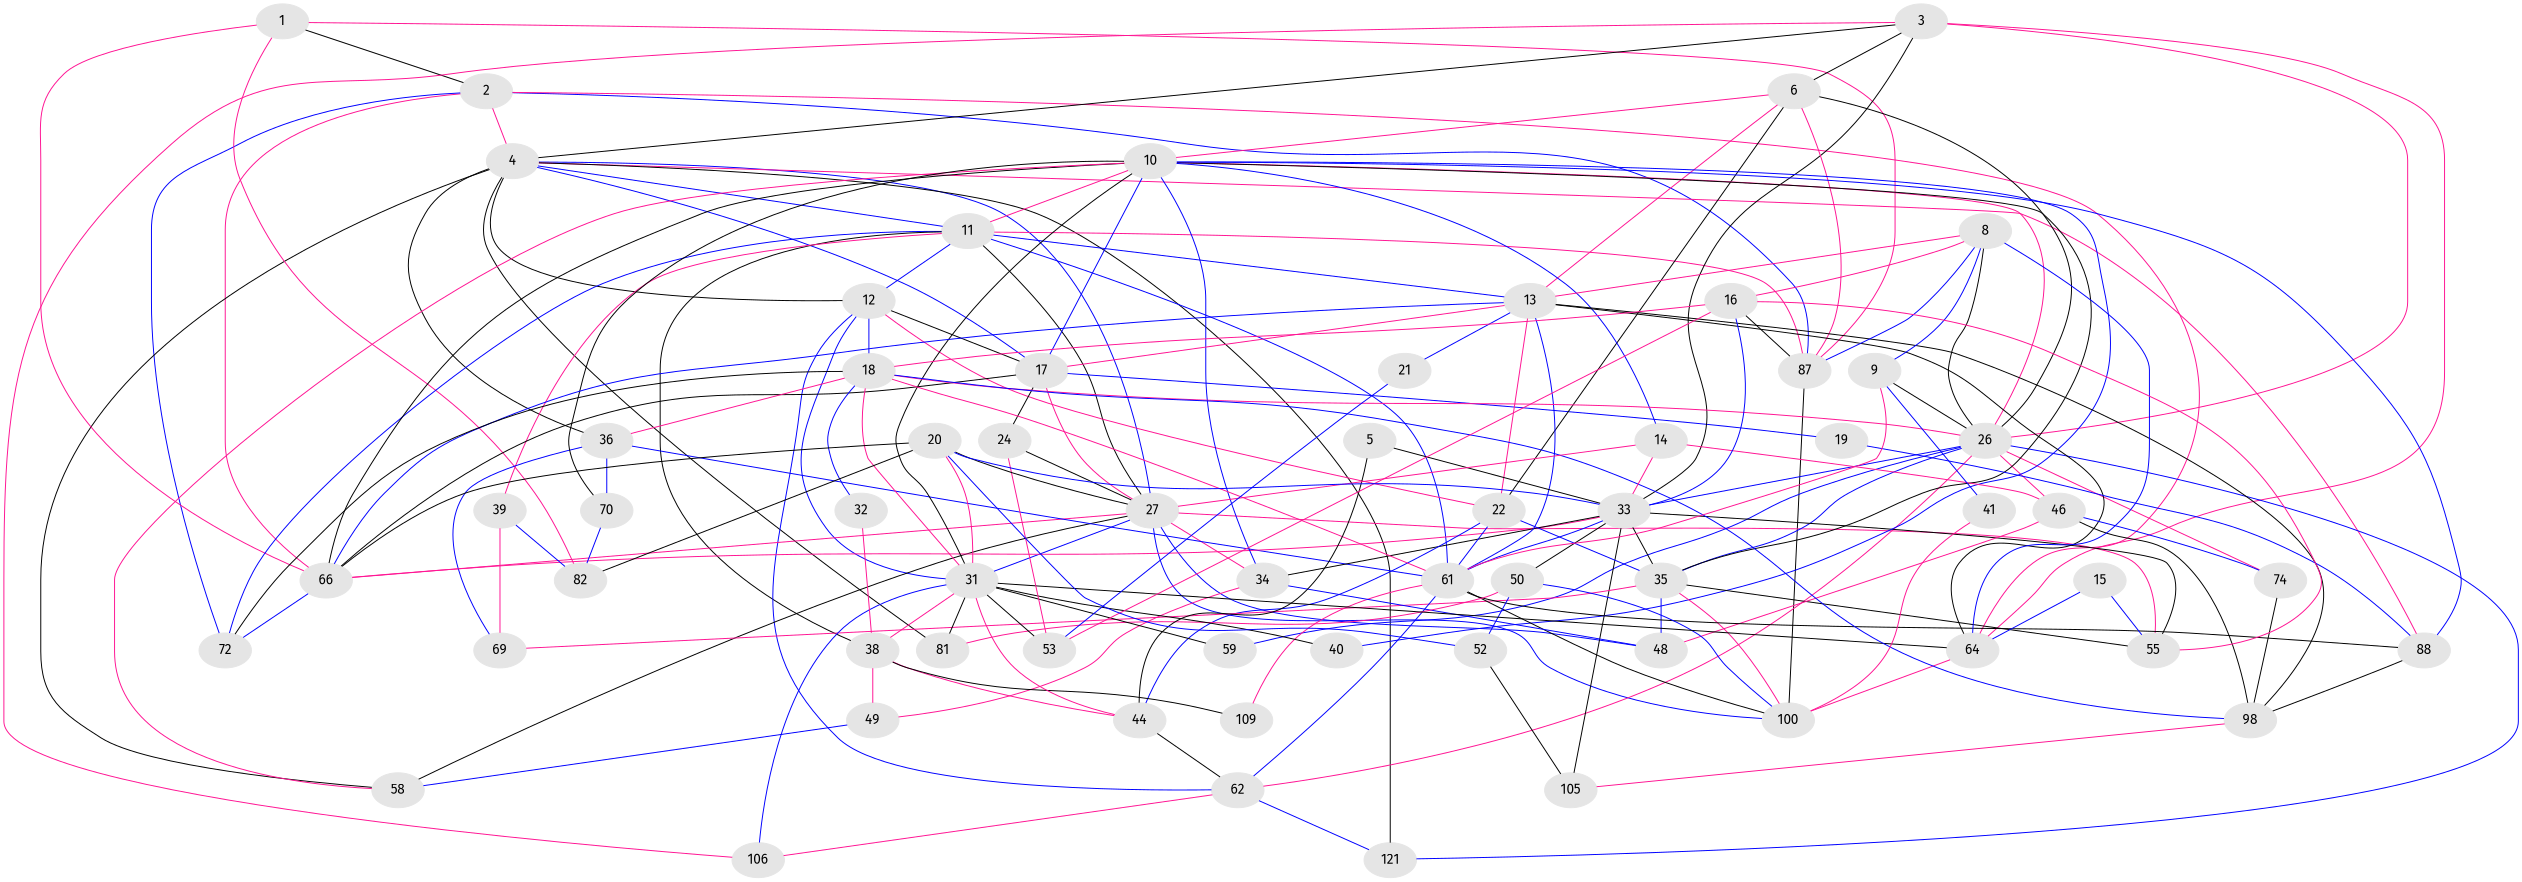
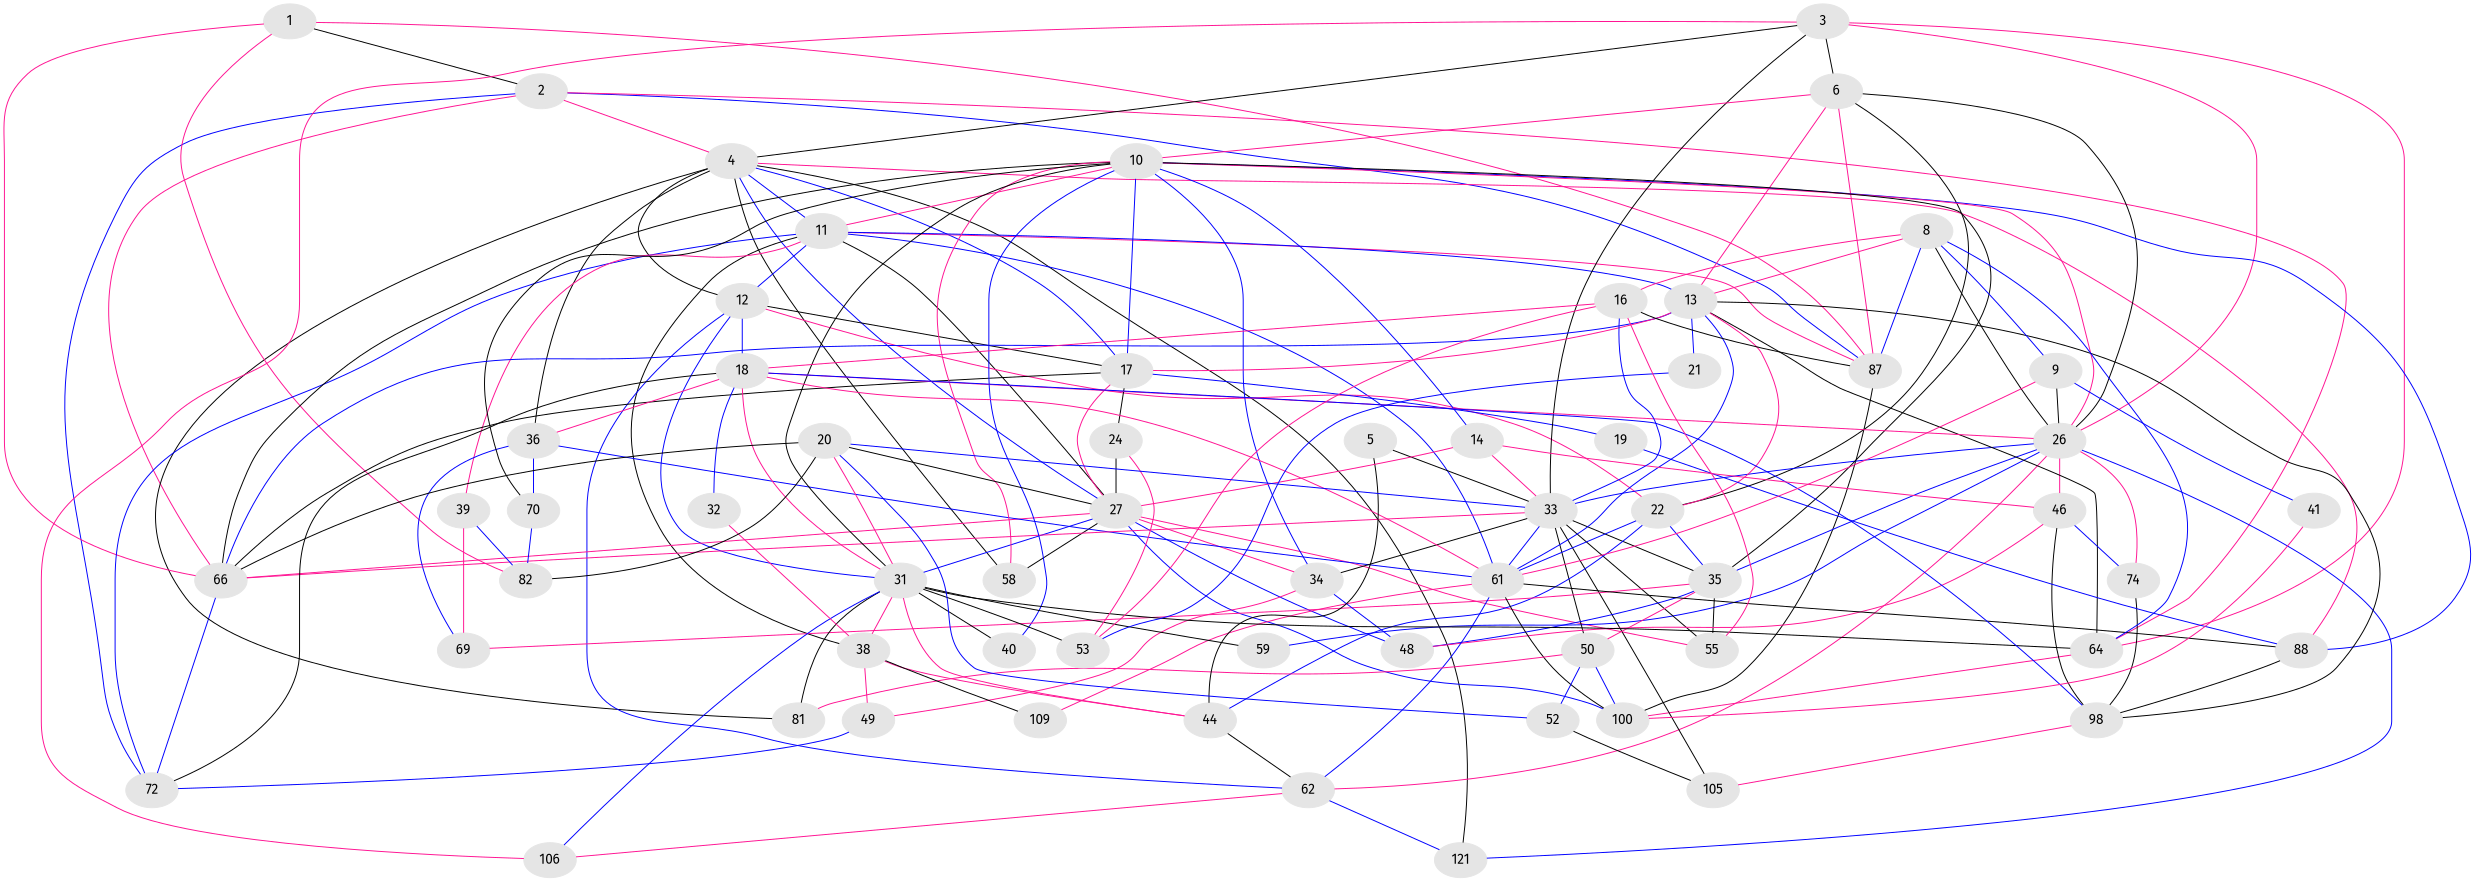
(2100, 581) -> none
(1734, 639) -> (1658, 612)
(635, 755) -> (515, 774)
